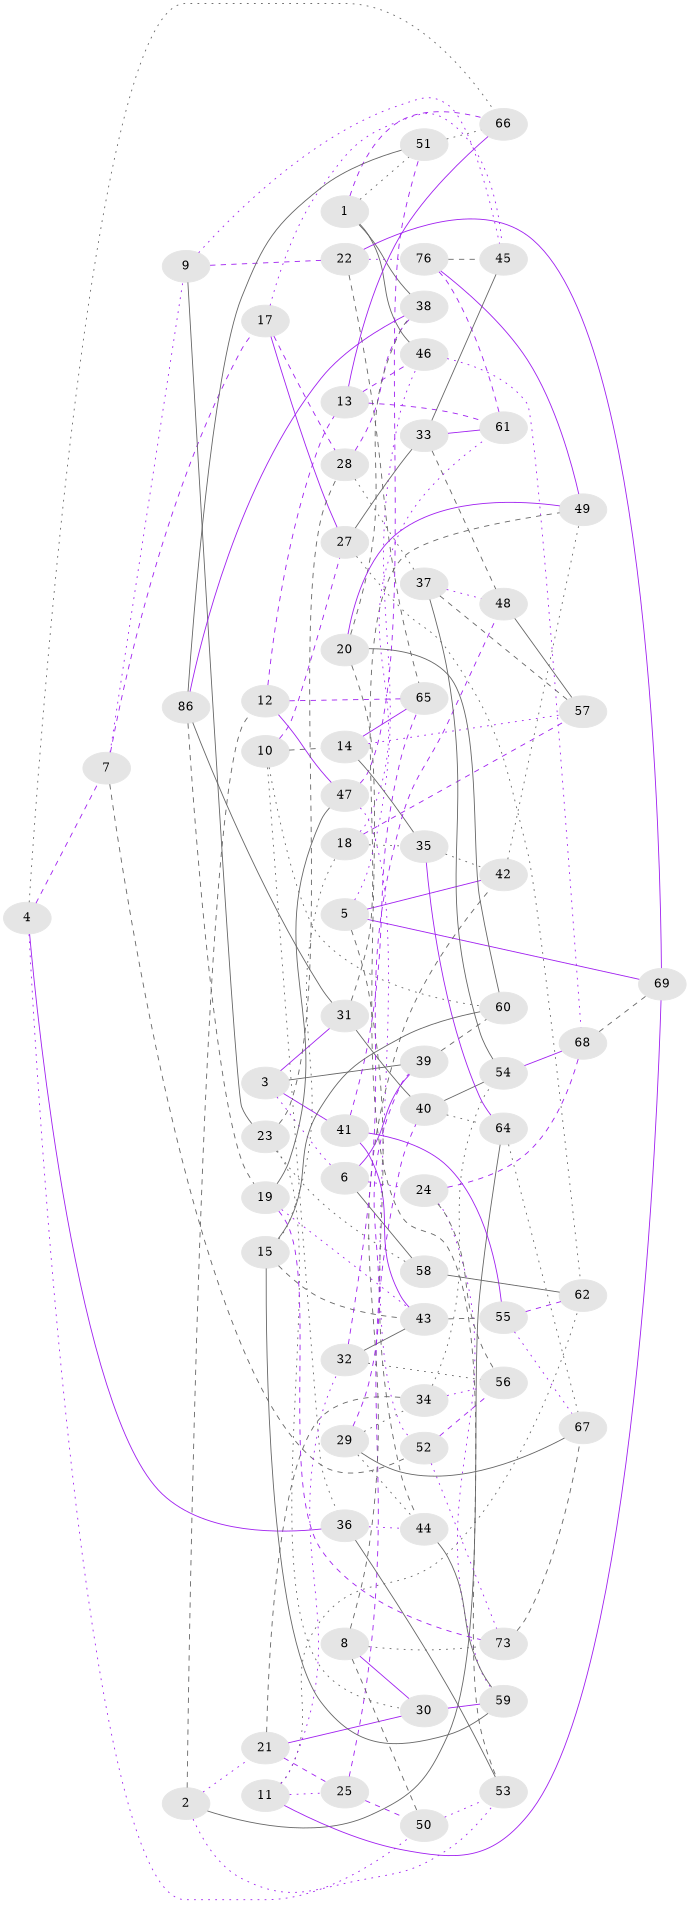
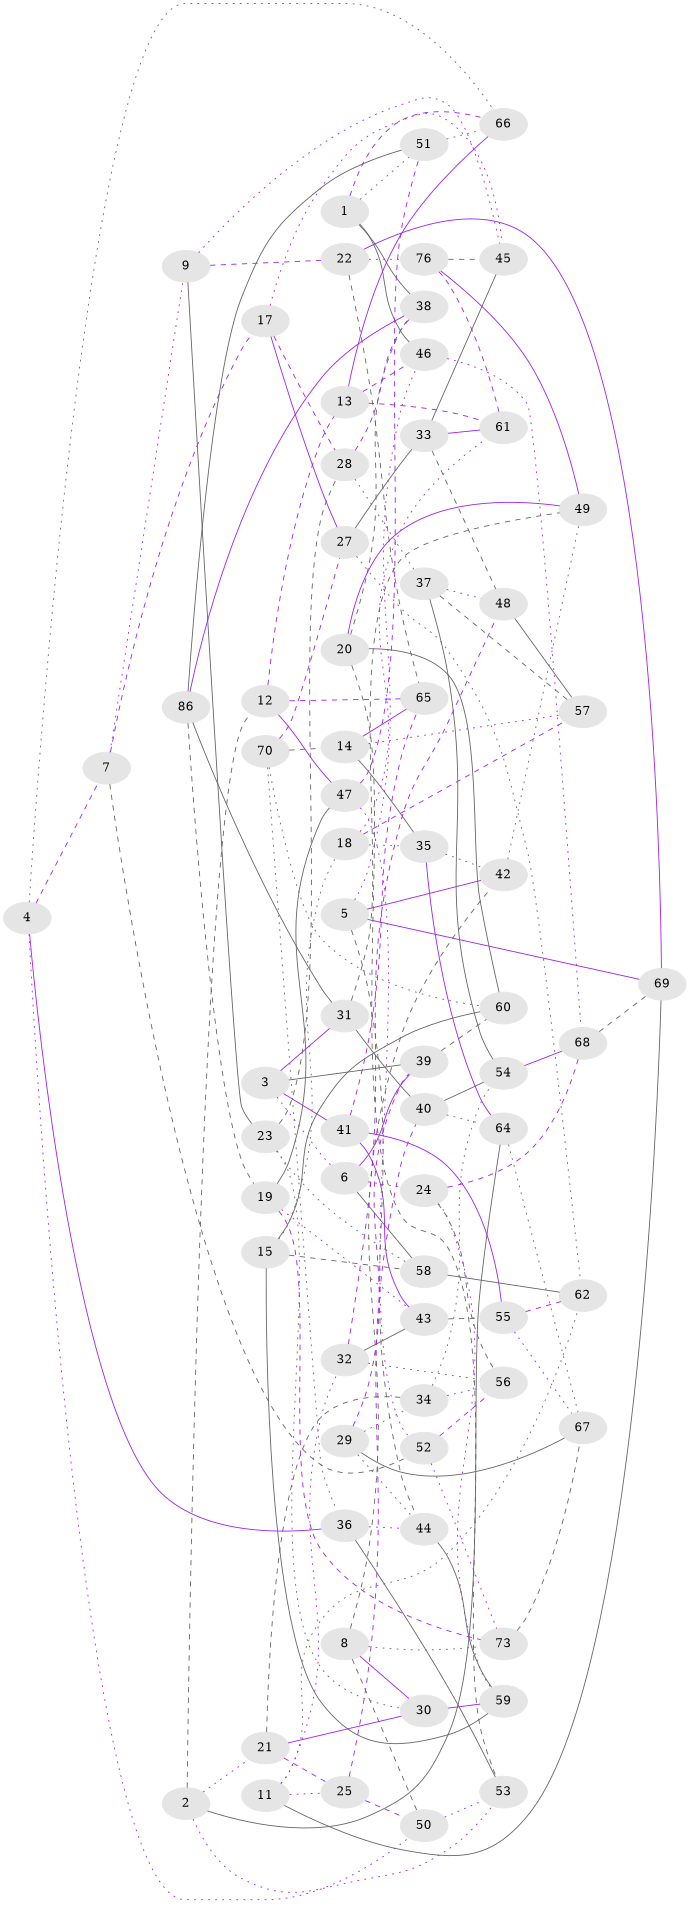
(265, 751) -> (265, 751)
(334, 1304) -> (339, 1261)
(613, 1547) -> (613, 1547)
